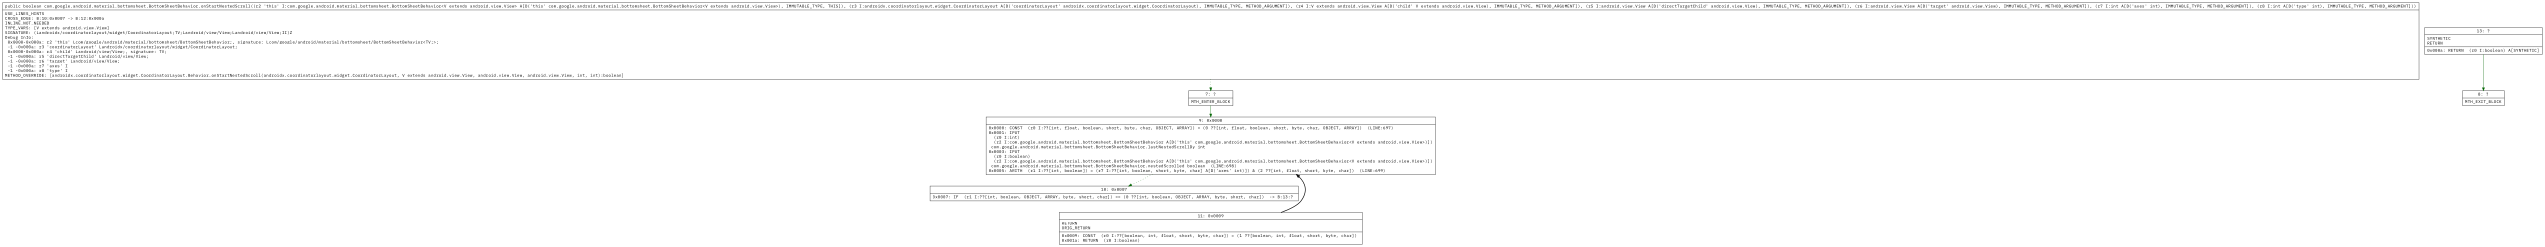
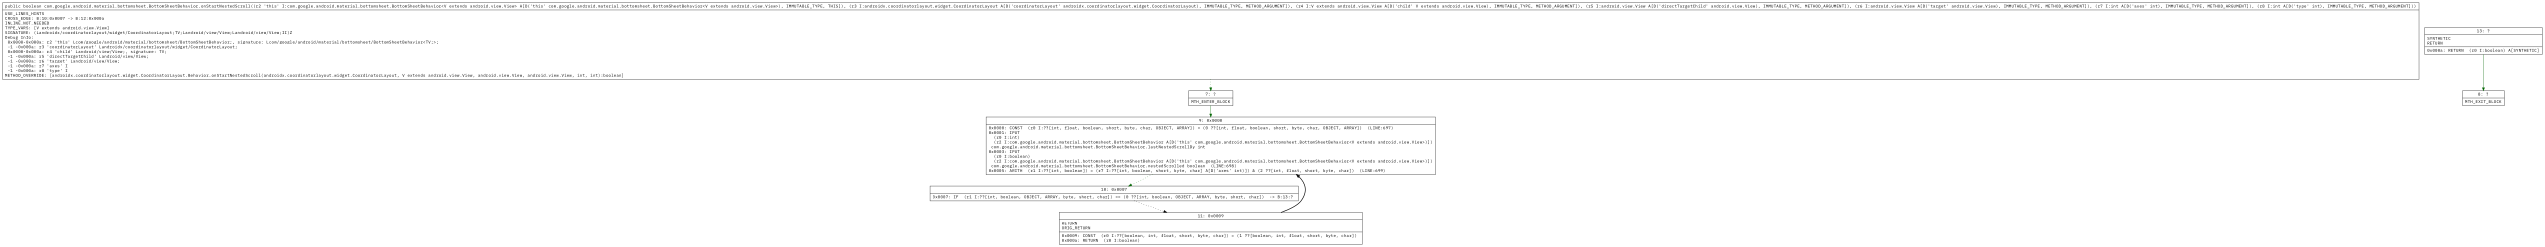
none -> (1149, 206)
(1102, 240) -> (1102, 240)
